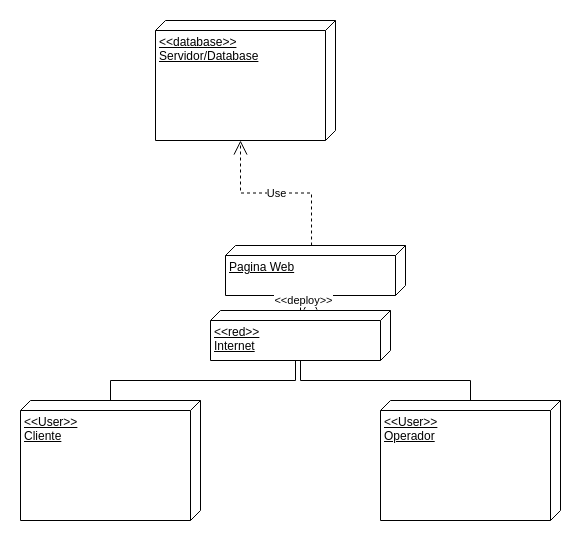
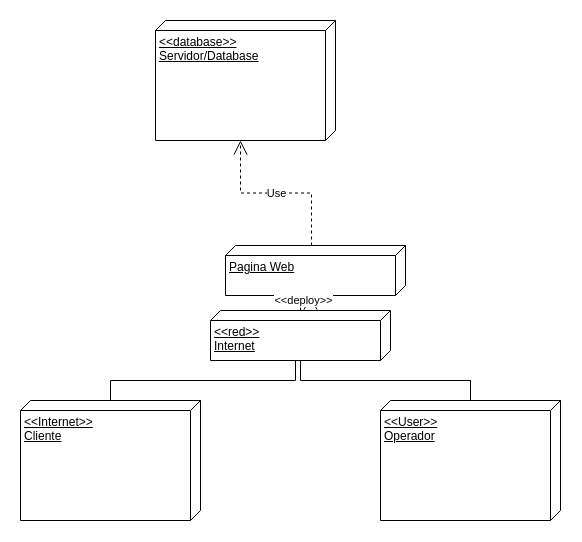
(51, 430) -> (65, 430)
